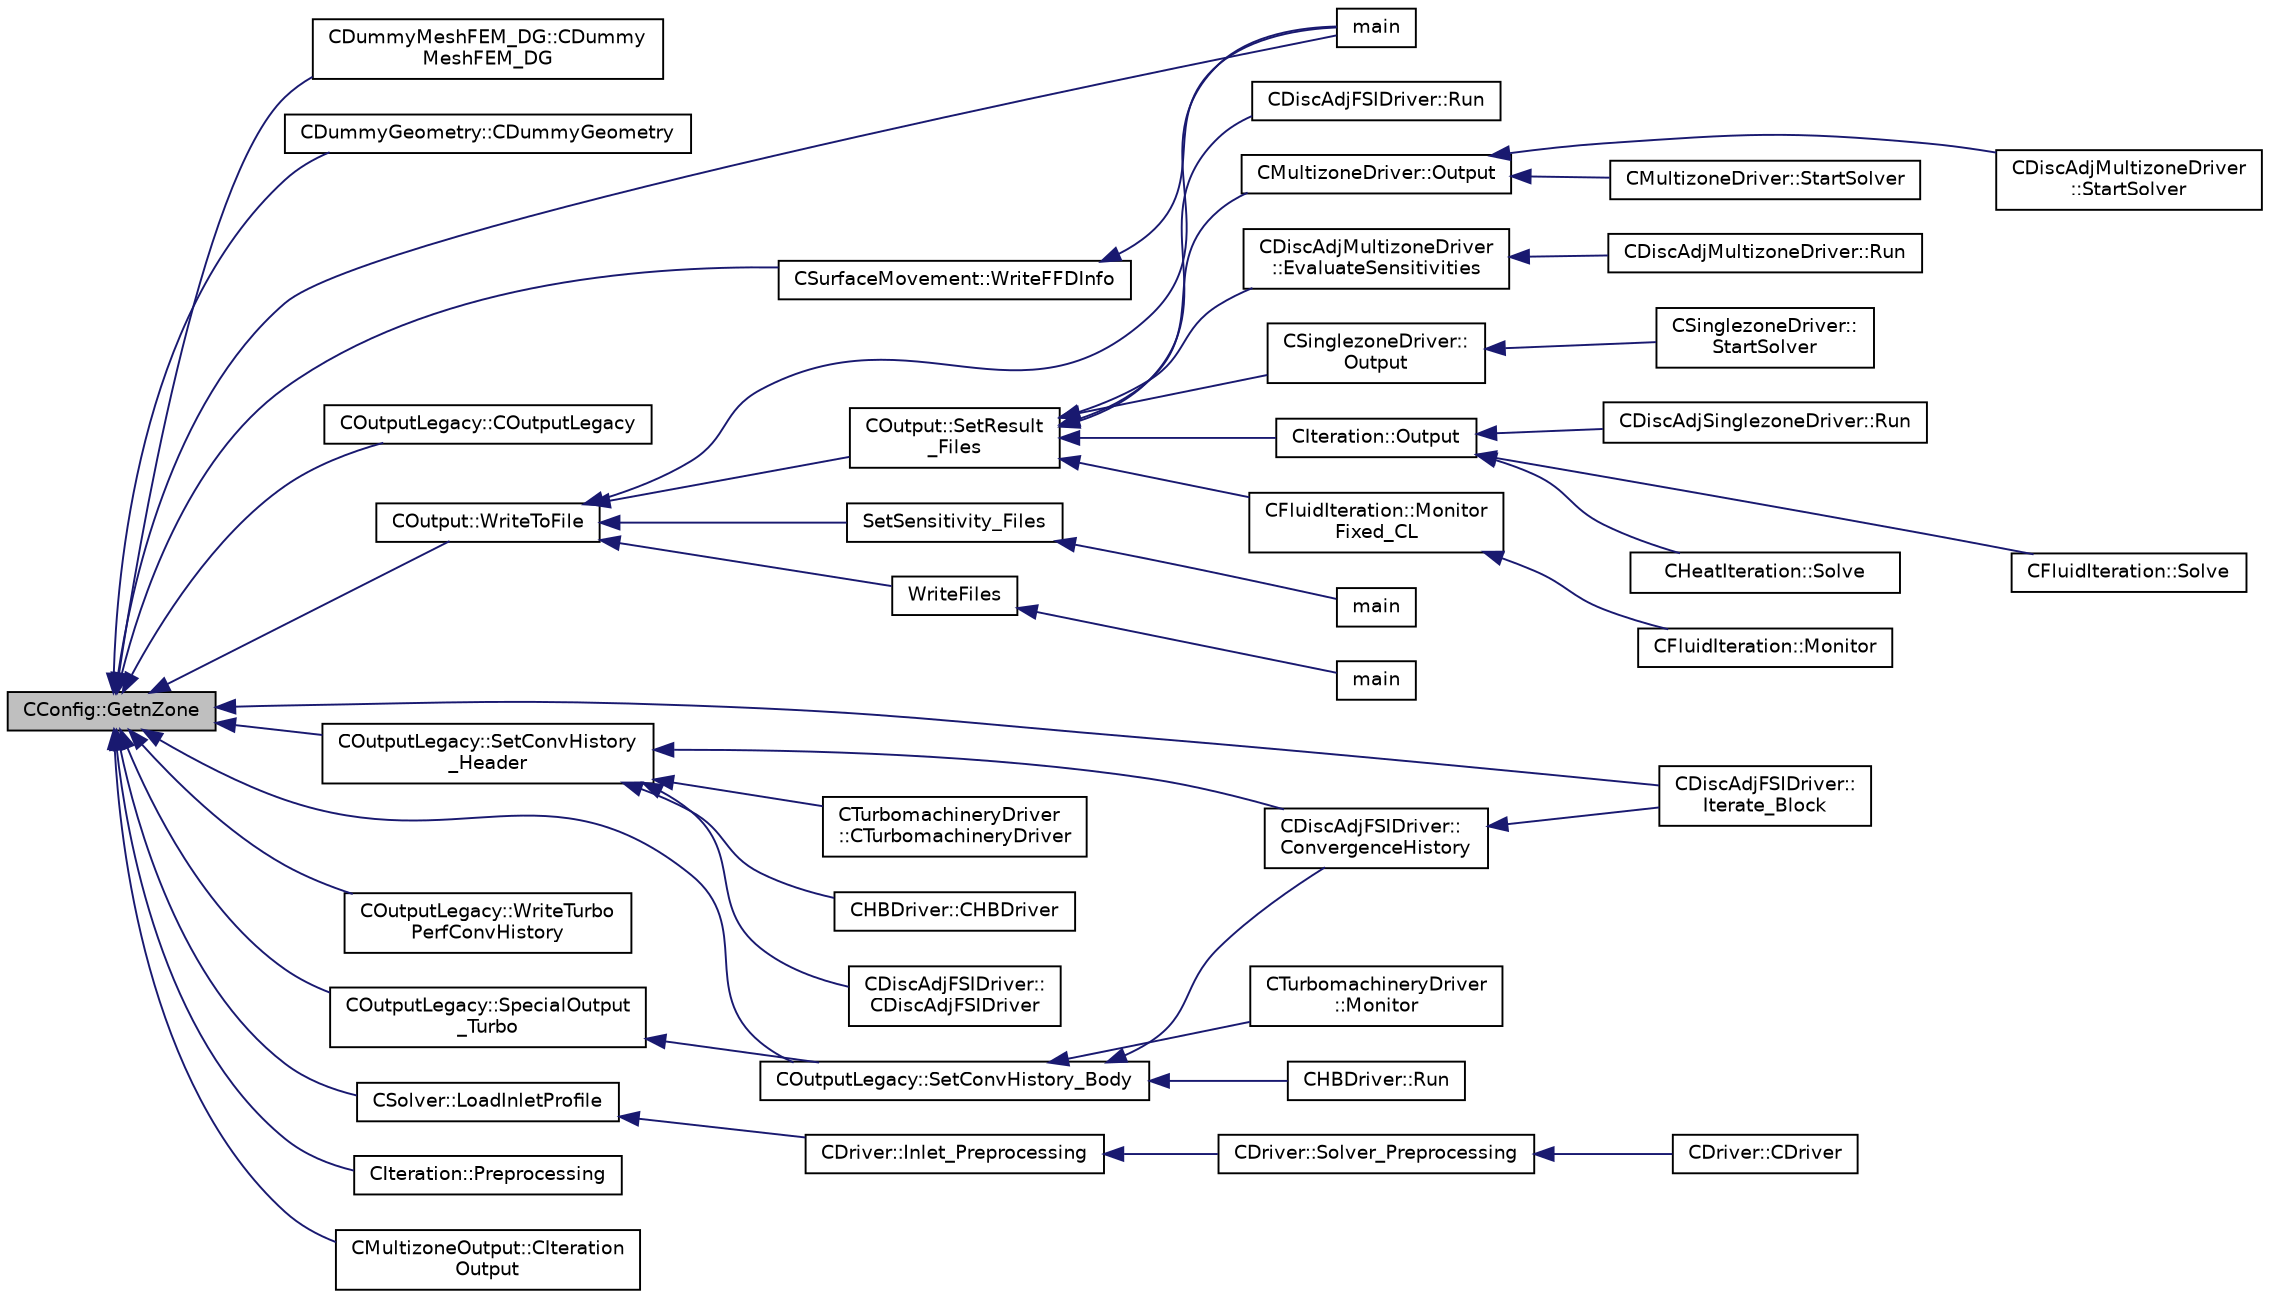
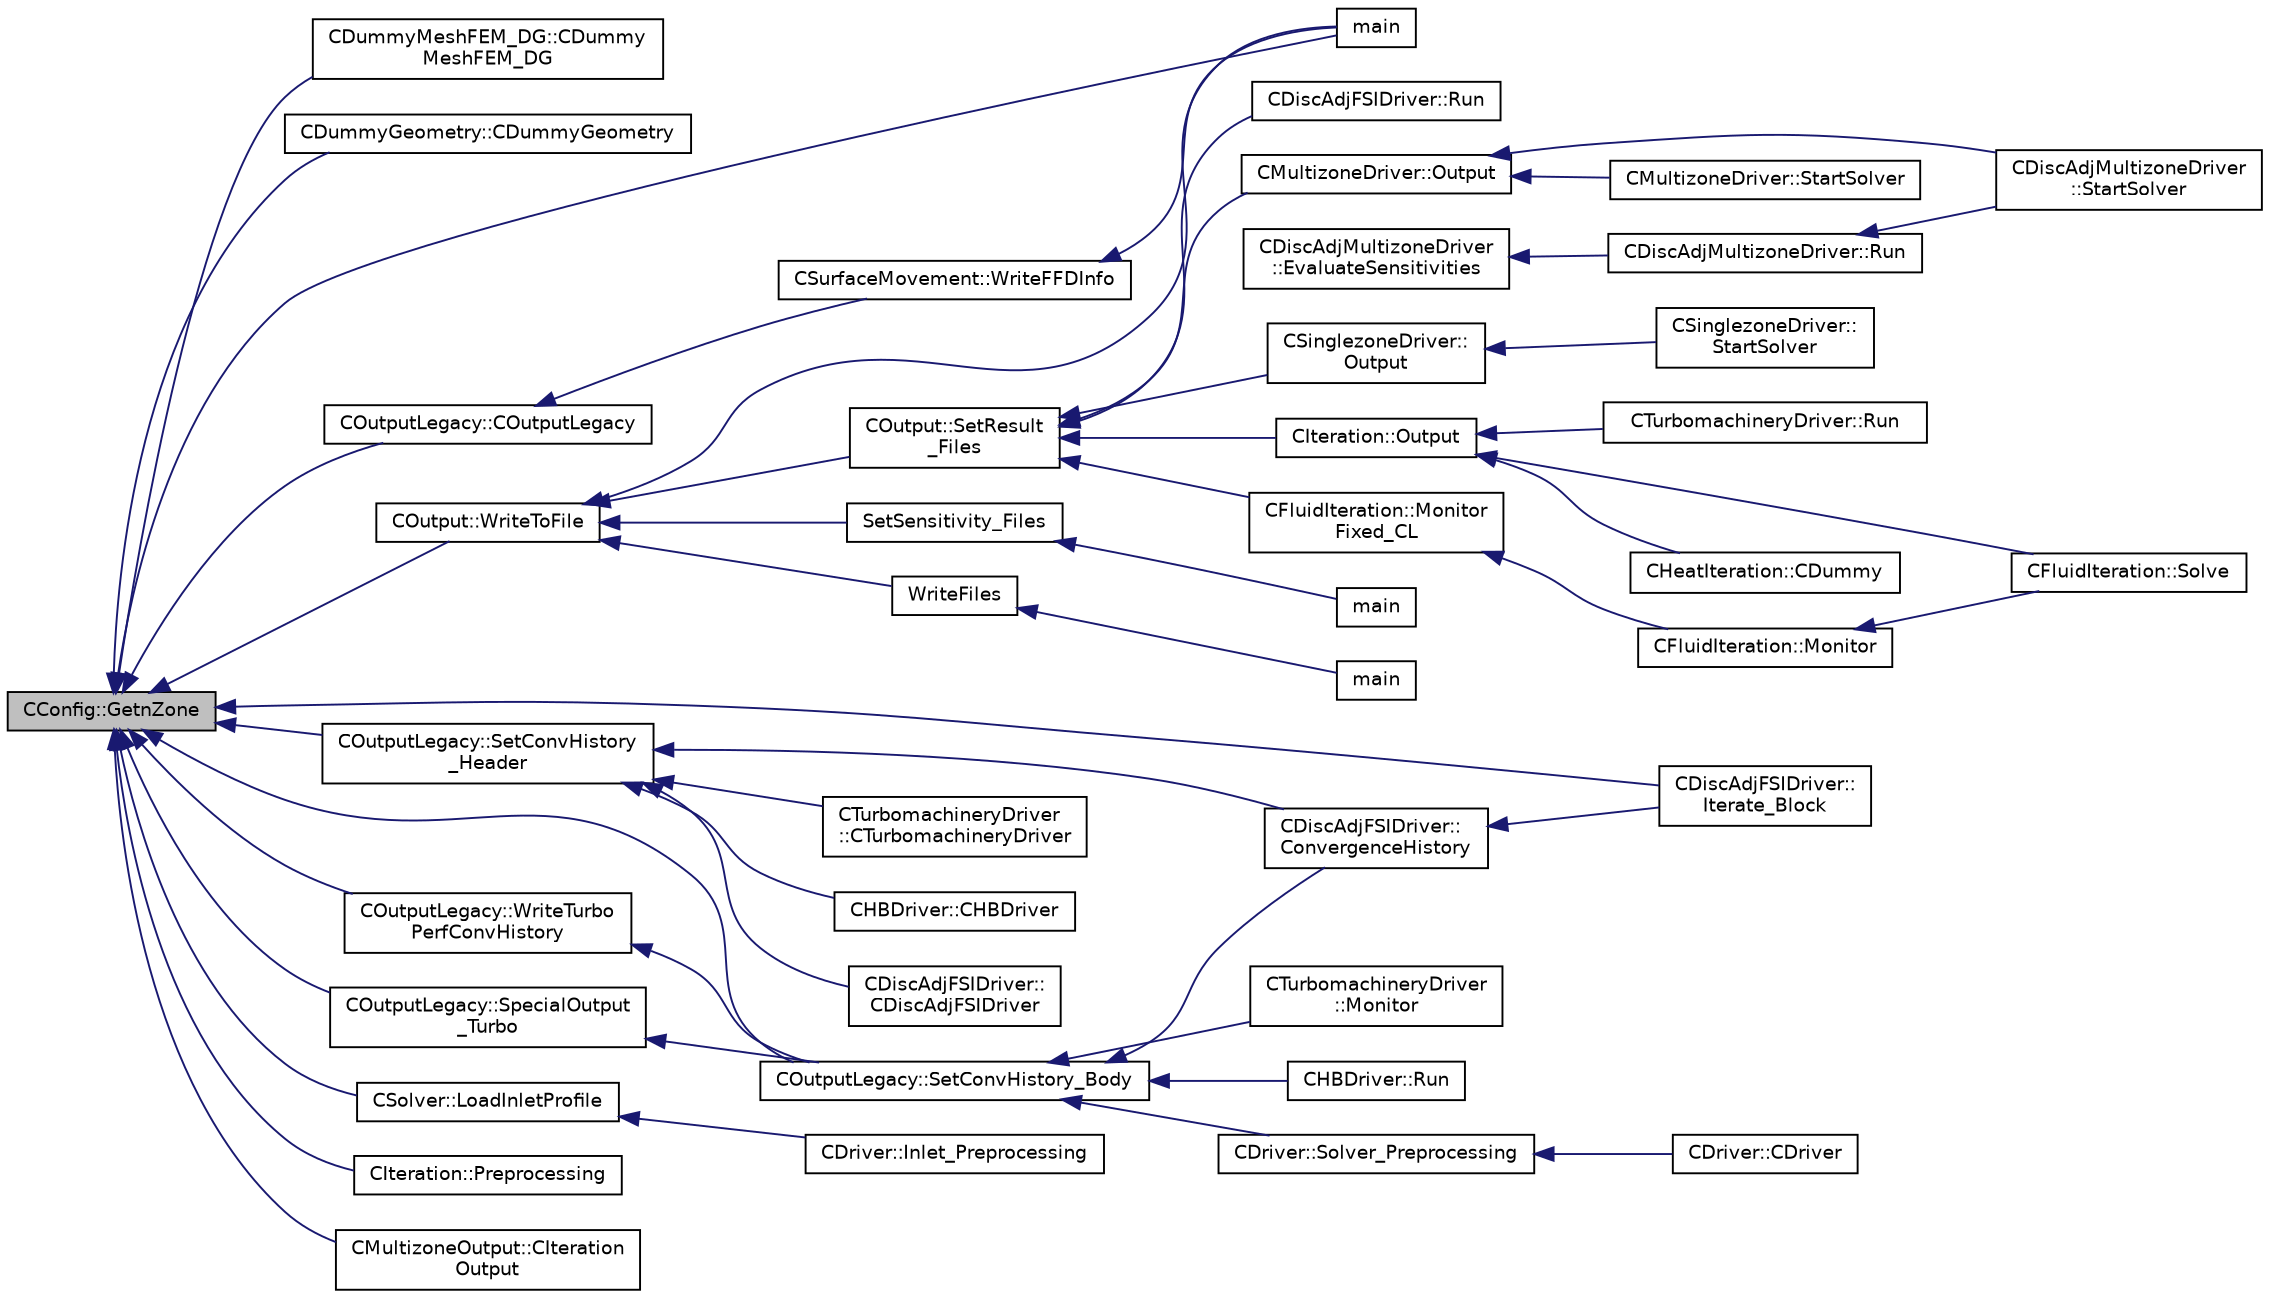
none -> (1937, 219)
(1191, 332) -> none
(364, 343) -> (709, 343)
(1765, 423) -> (1765, 423)
(1765, 573) -> (1765, 573)
none -> (1957, 608)
none -> (717, 993)
(1171, 1154) -> (1175, 1119)
